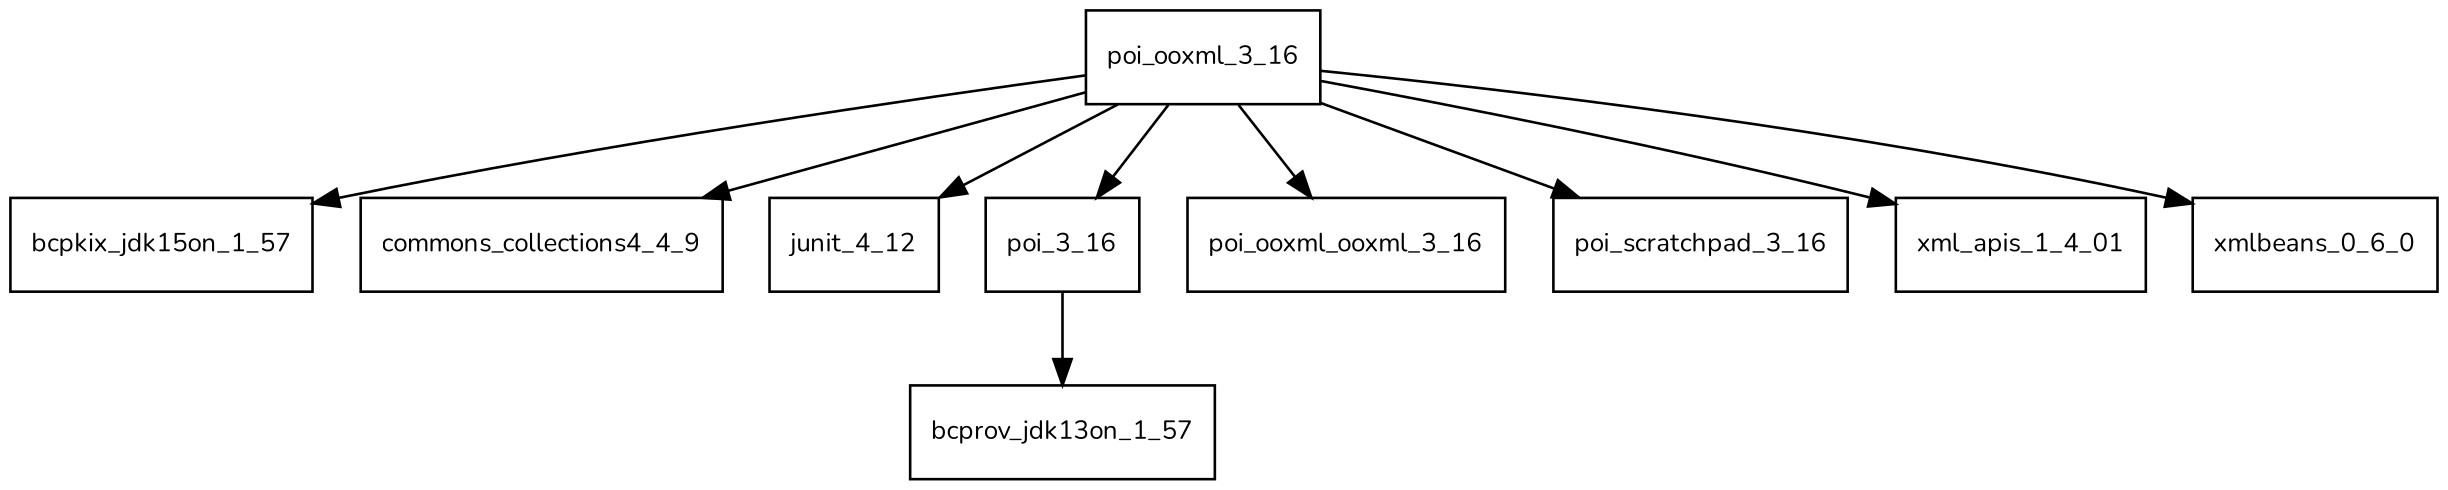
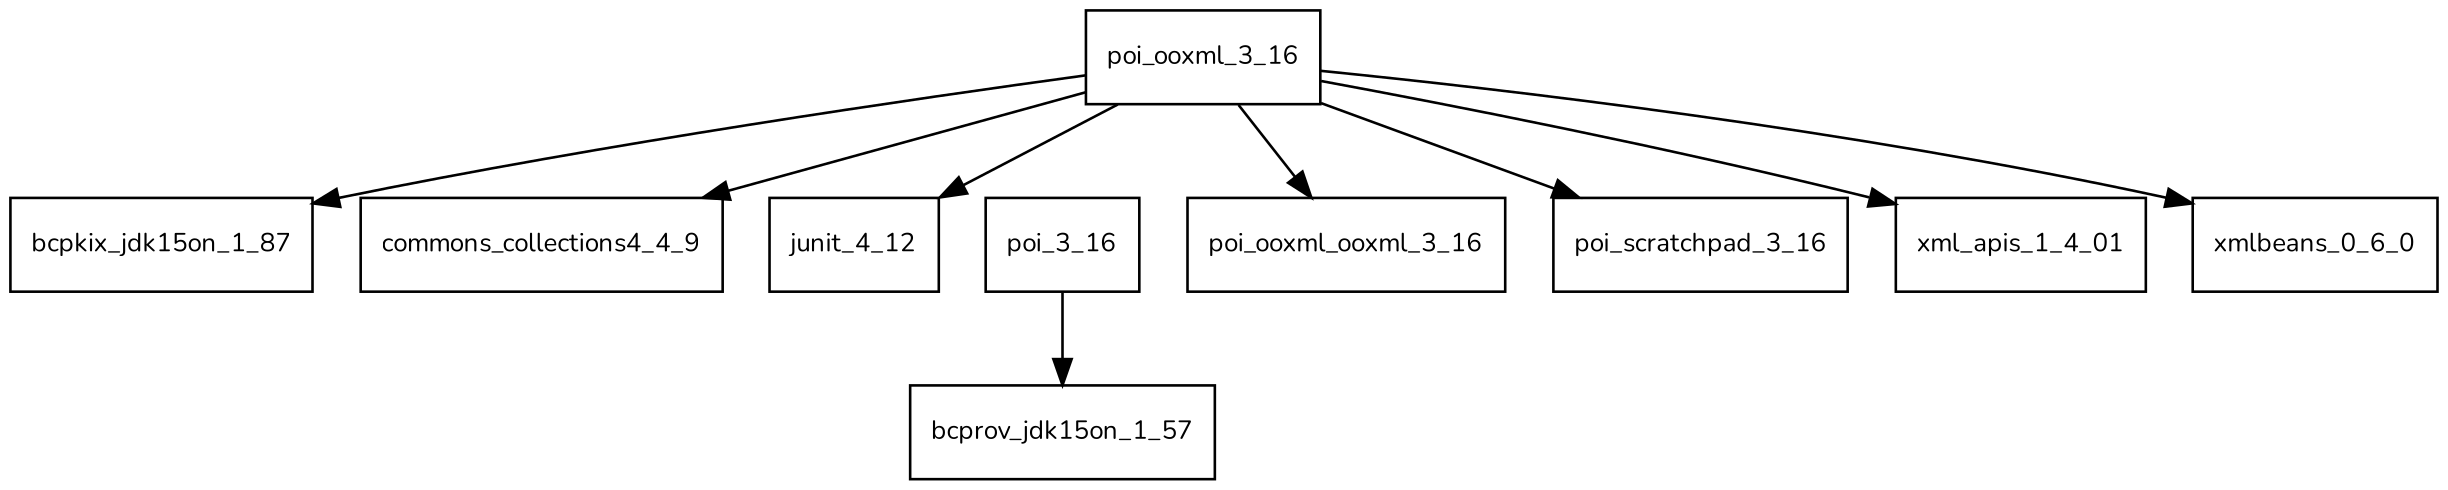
(1141, 141) -> none
(161, 245) -> (161, 245)
(1062, 432) -> (1062, 432)
